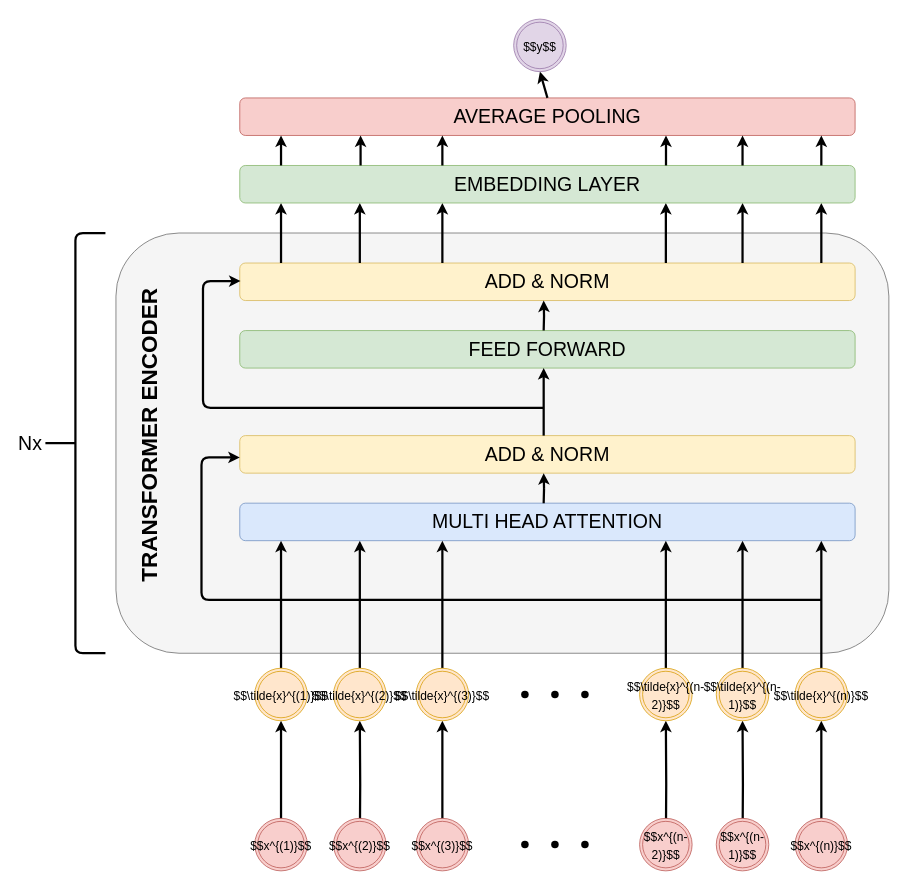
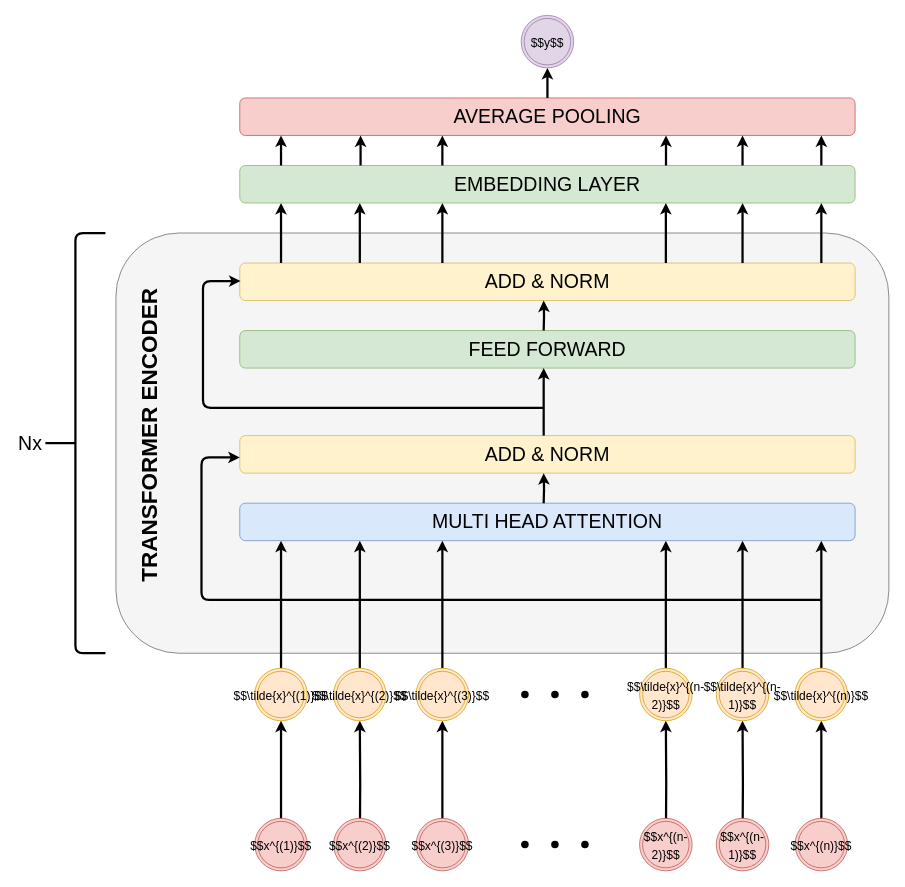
(540, 45) -> (547, 42)
